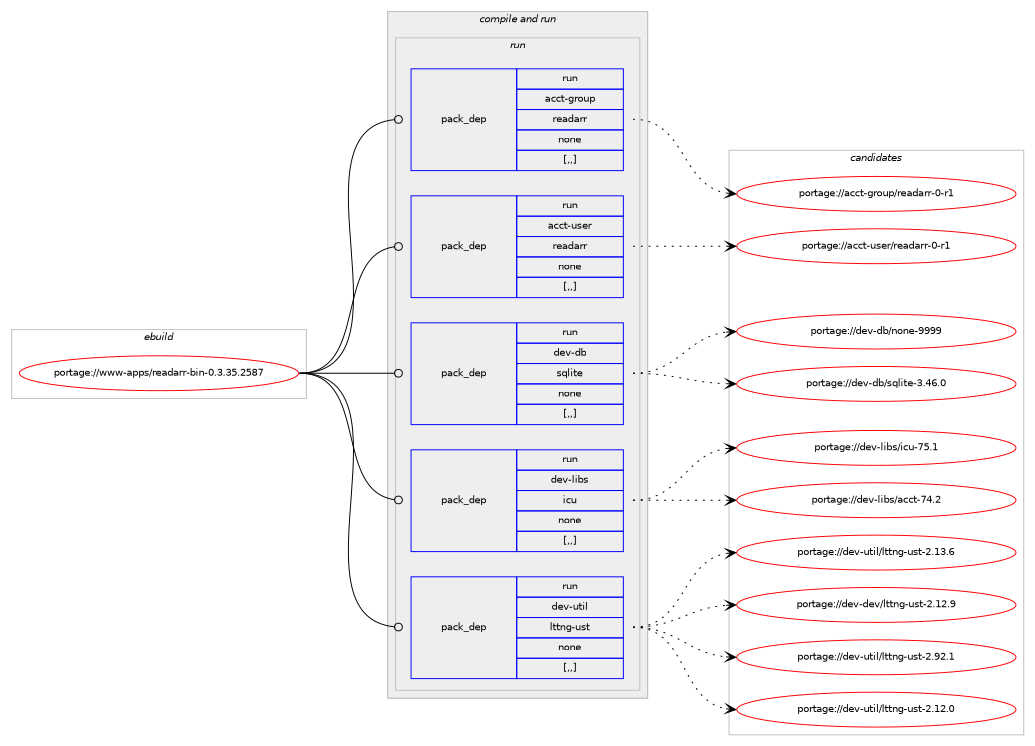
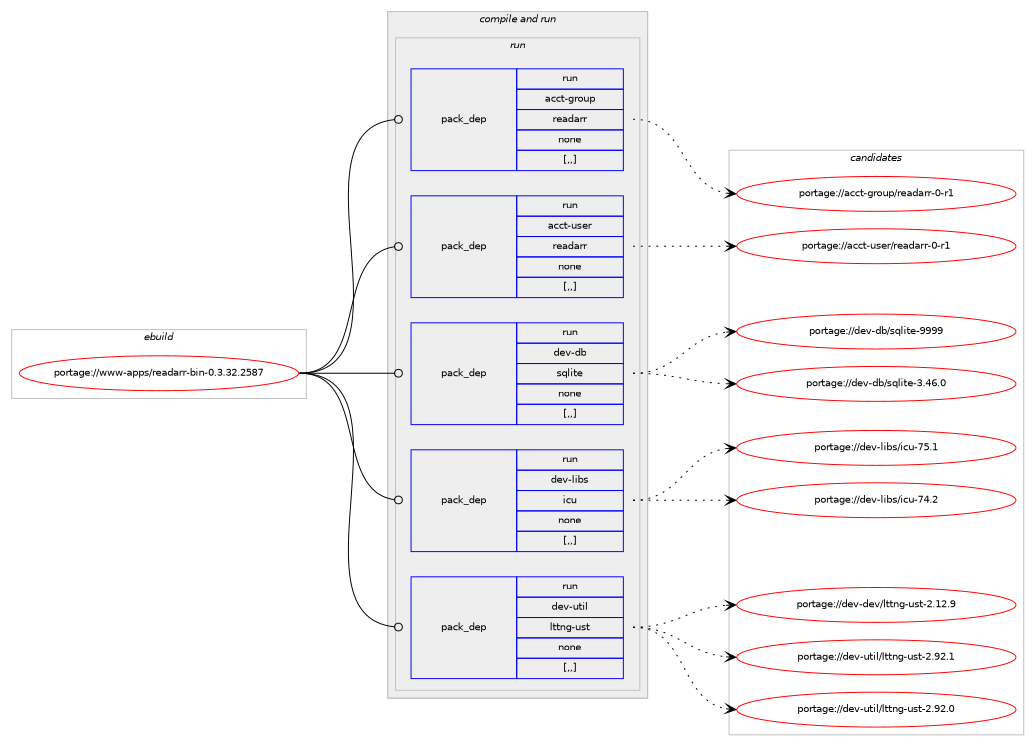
(876, 332) -> (876, 332)
(159, 373) -> (159, 373)
(876, 500) -> (876, 500)
(876, 553) -> none
(876, 710) -> (876, 710)
